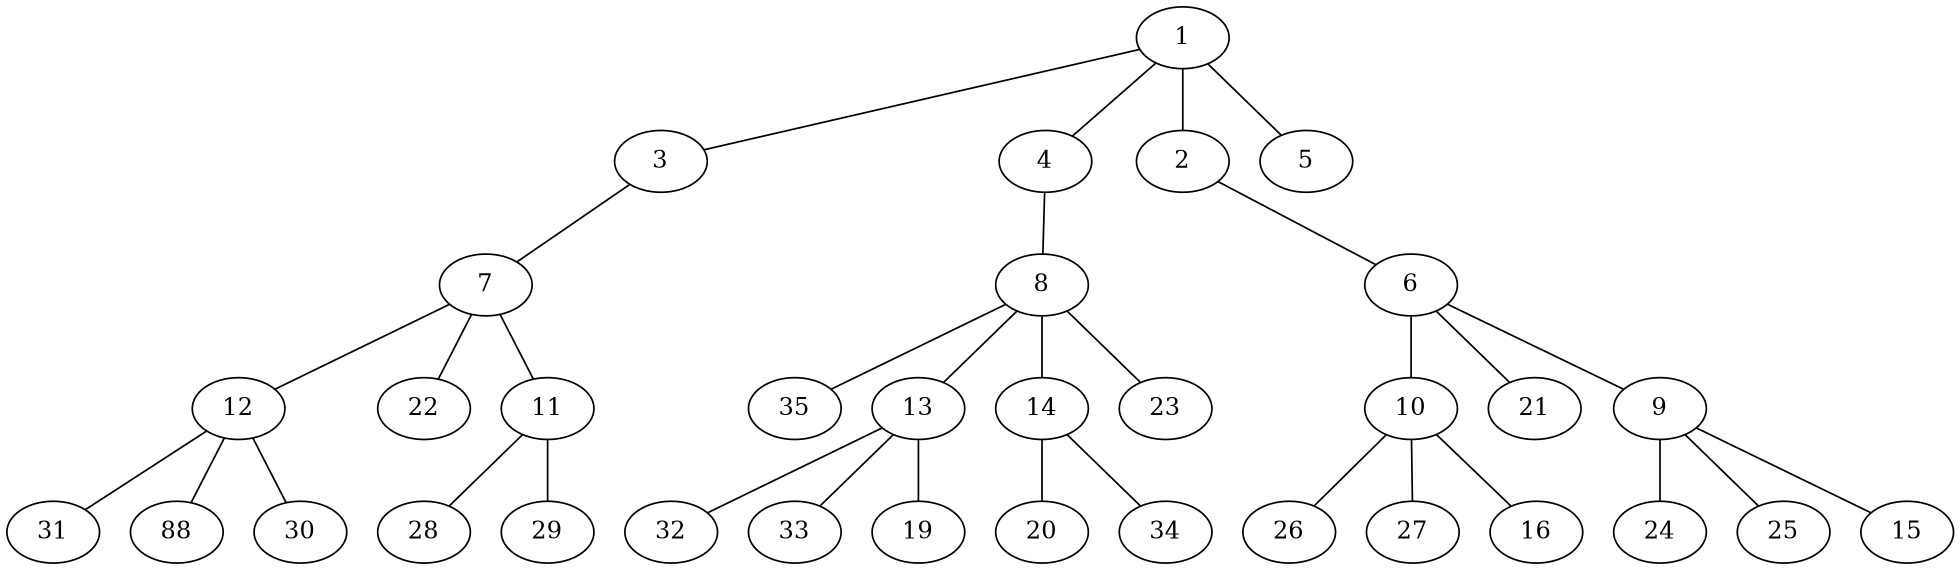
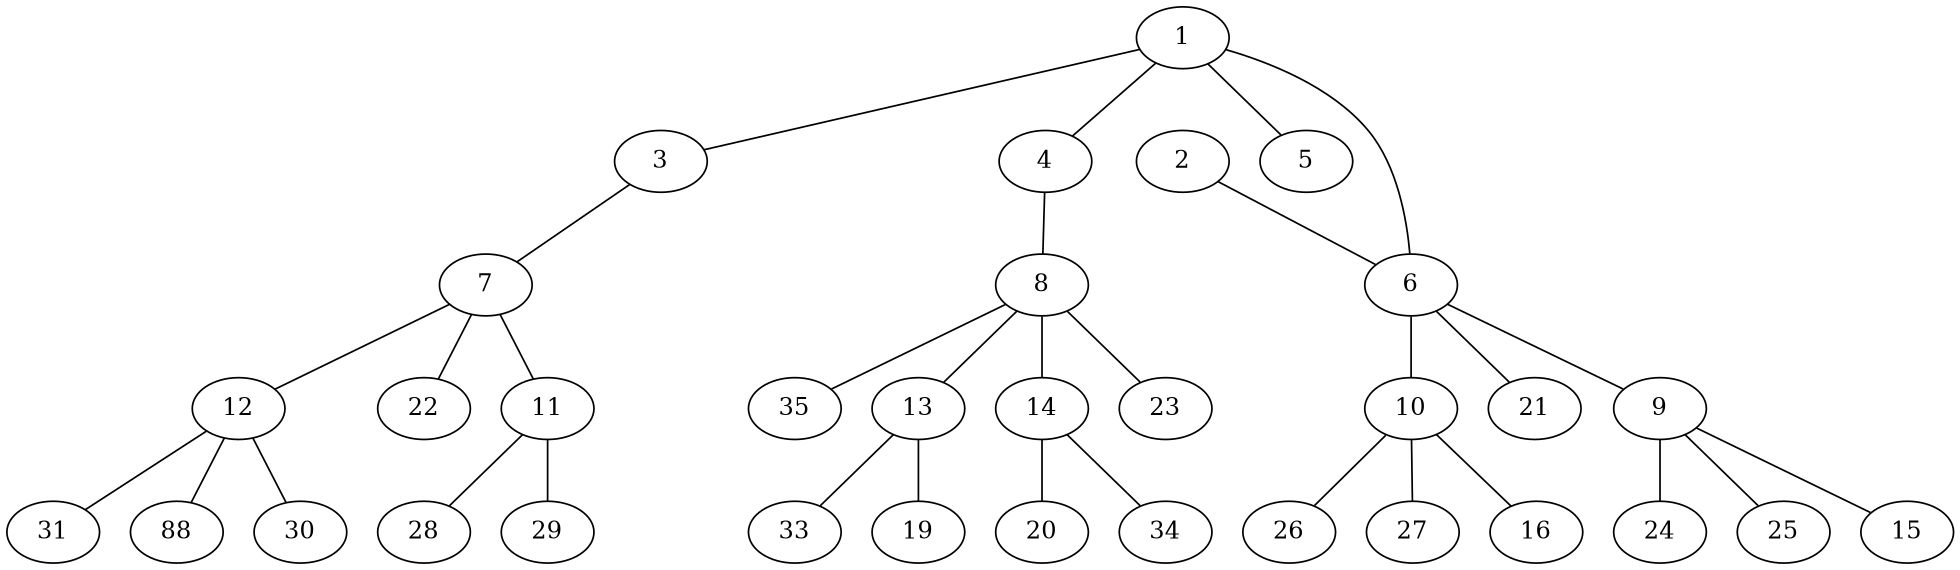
(1183, 100) -> (1356, 118)
(671, 532) -> none
